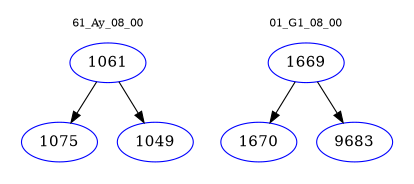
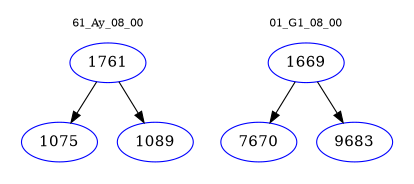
(108, 63) -> (108, 63)
(155, 142) -> (155, 142)
(259, 142) -> (259, 142)
